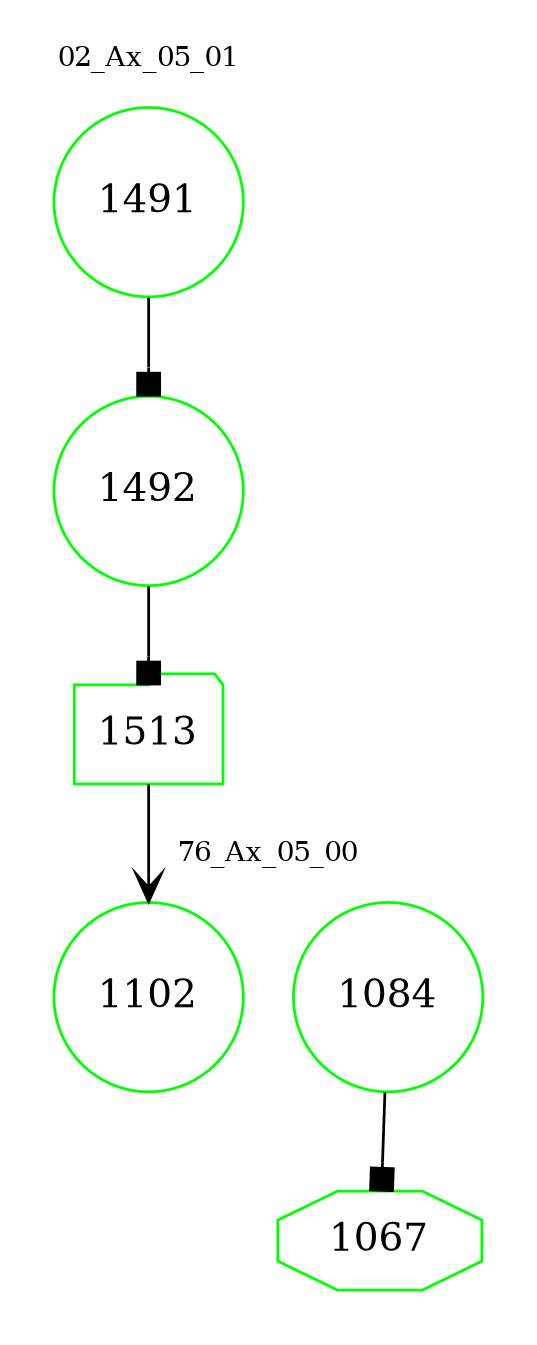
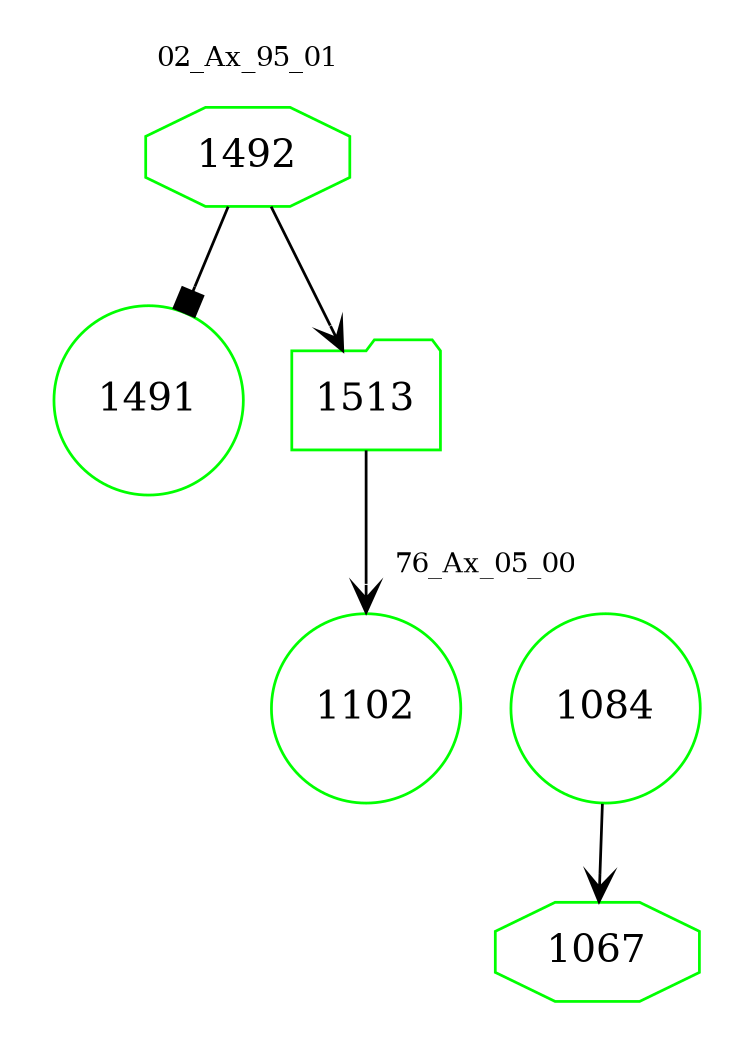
(149, 59) -> (248, 59)
(149, 333) -> (212, 247)
(149, 491) -> (248, 157)
(149, 621) -> (301, 266)
(384, 1128) -> (601, 839)
